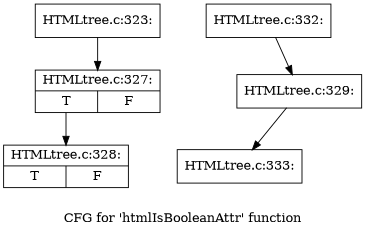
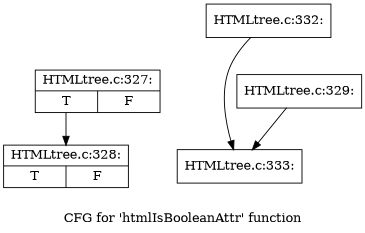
(98, 21) -> none
(282, 52) -> (225, 86)
